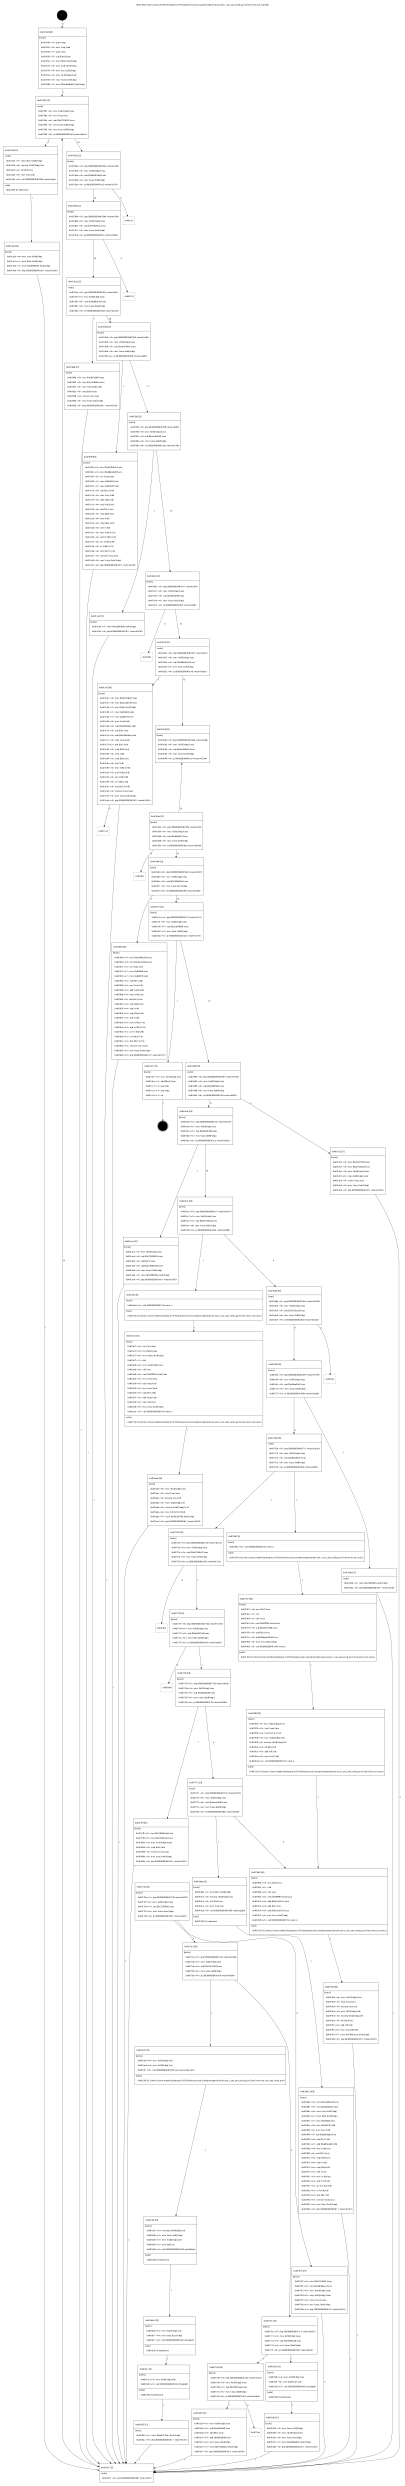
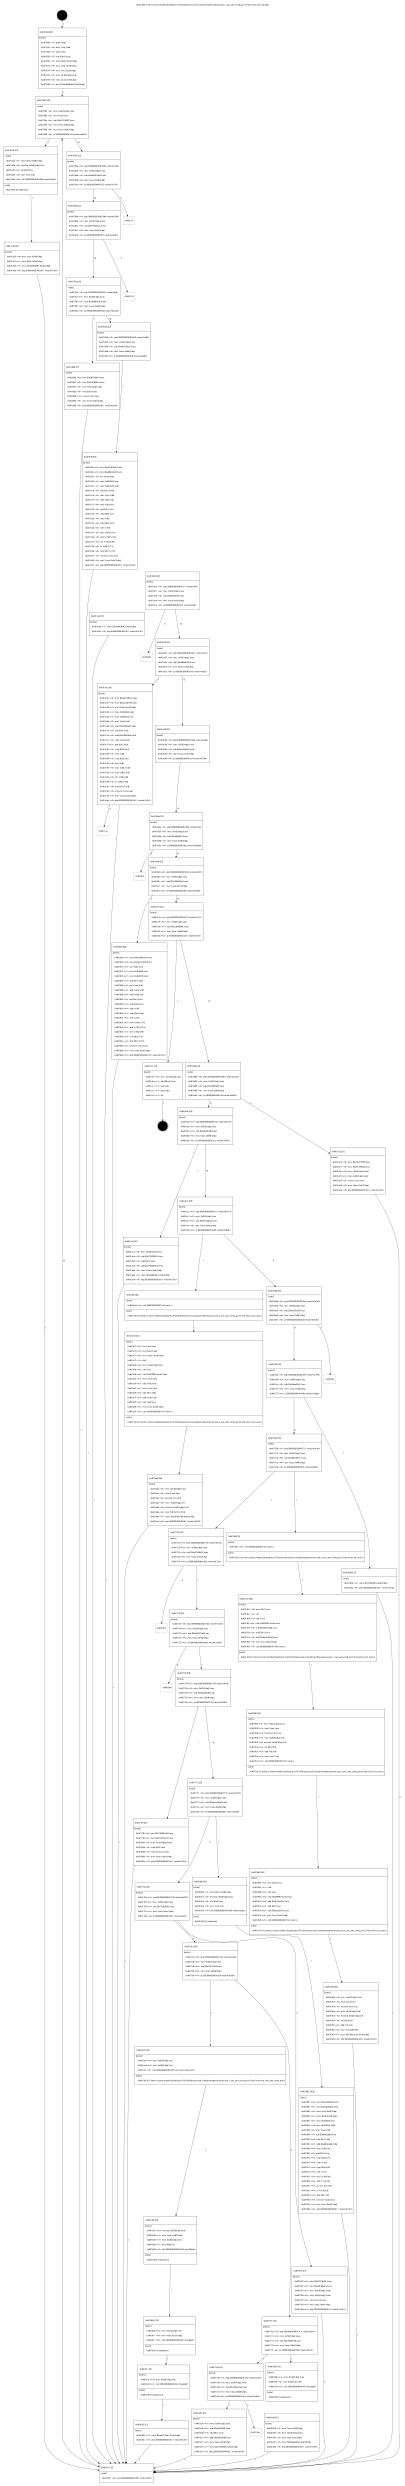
(154, 431) -> none
(181, 788) -> (178, 787)
(259, 1842) -> (197, 1850)
(292, 2407) -> none
